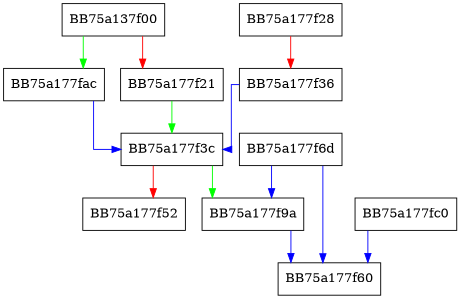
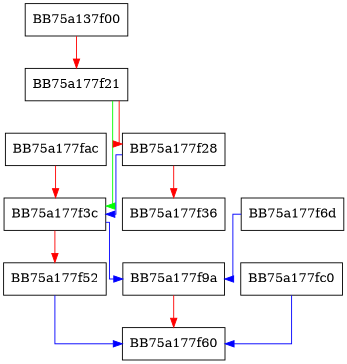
(83, 48) -> none
(231, 113) -> (116, 182)
none -> (119, 123)
(94, 134) -> (56, 177)
(212, 177) -> (109, 251)
(323, 210) -> (60, 344)
(291, 242) -> (174, 307)
